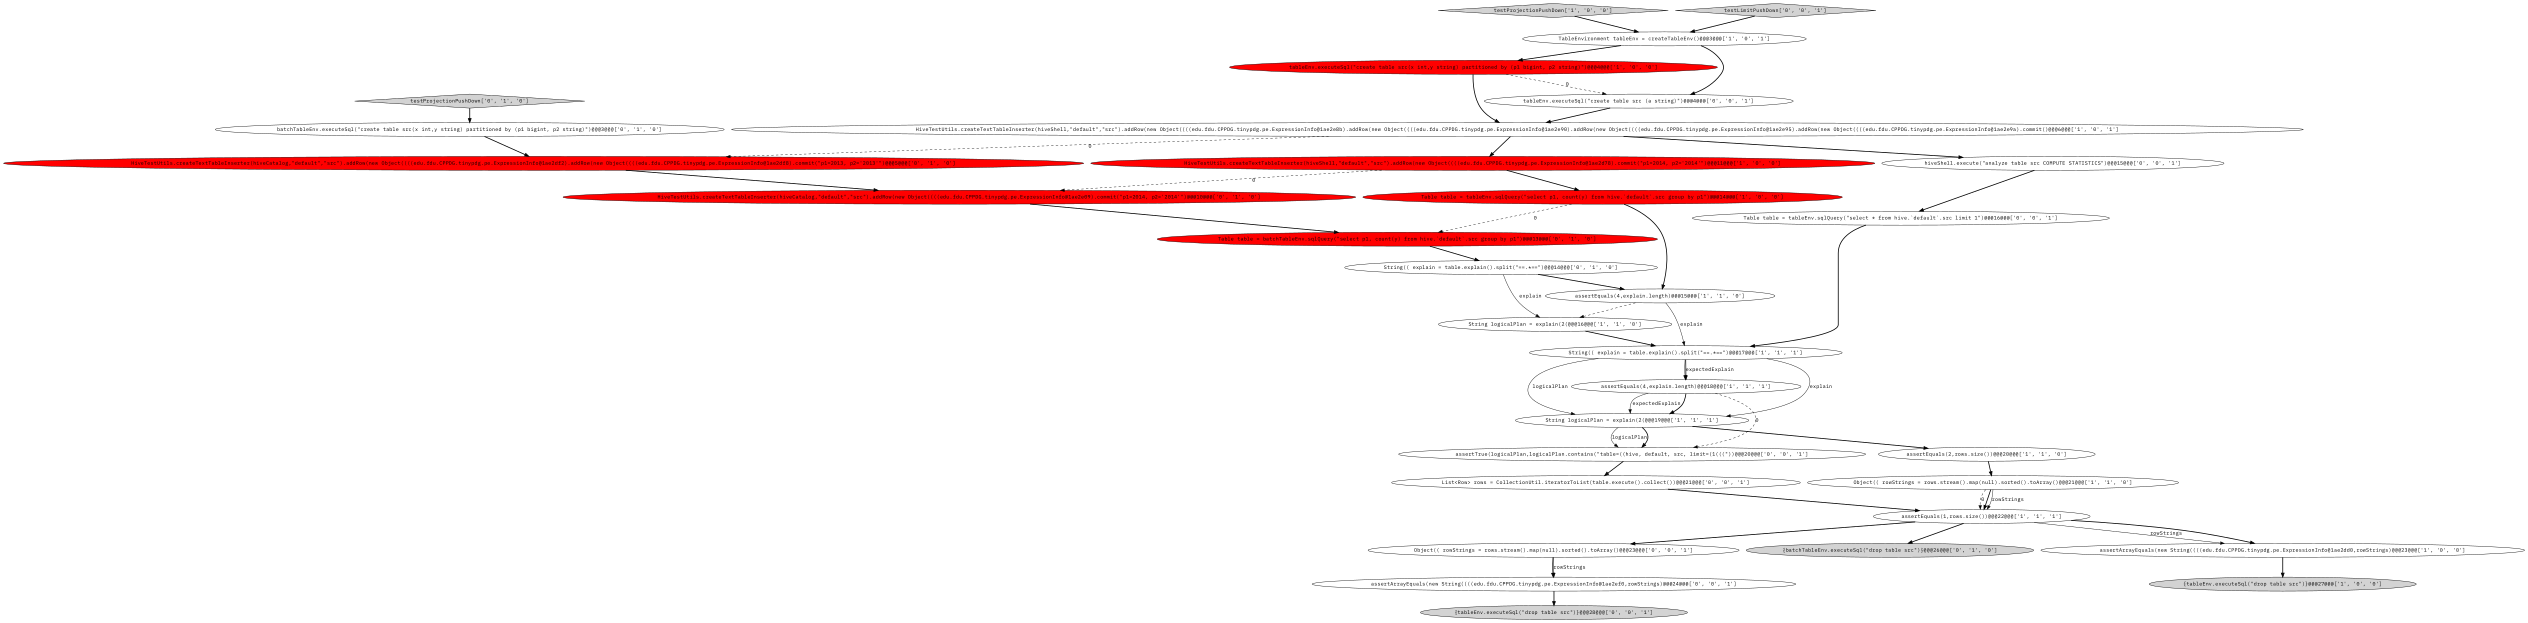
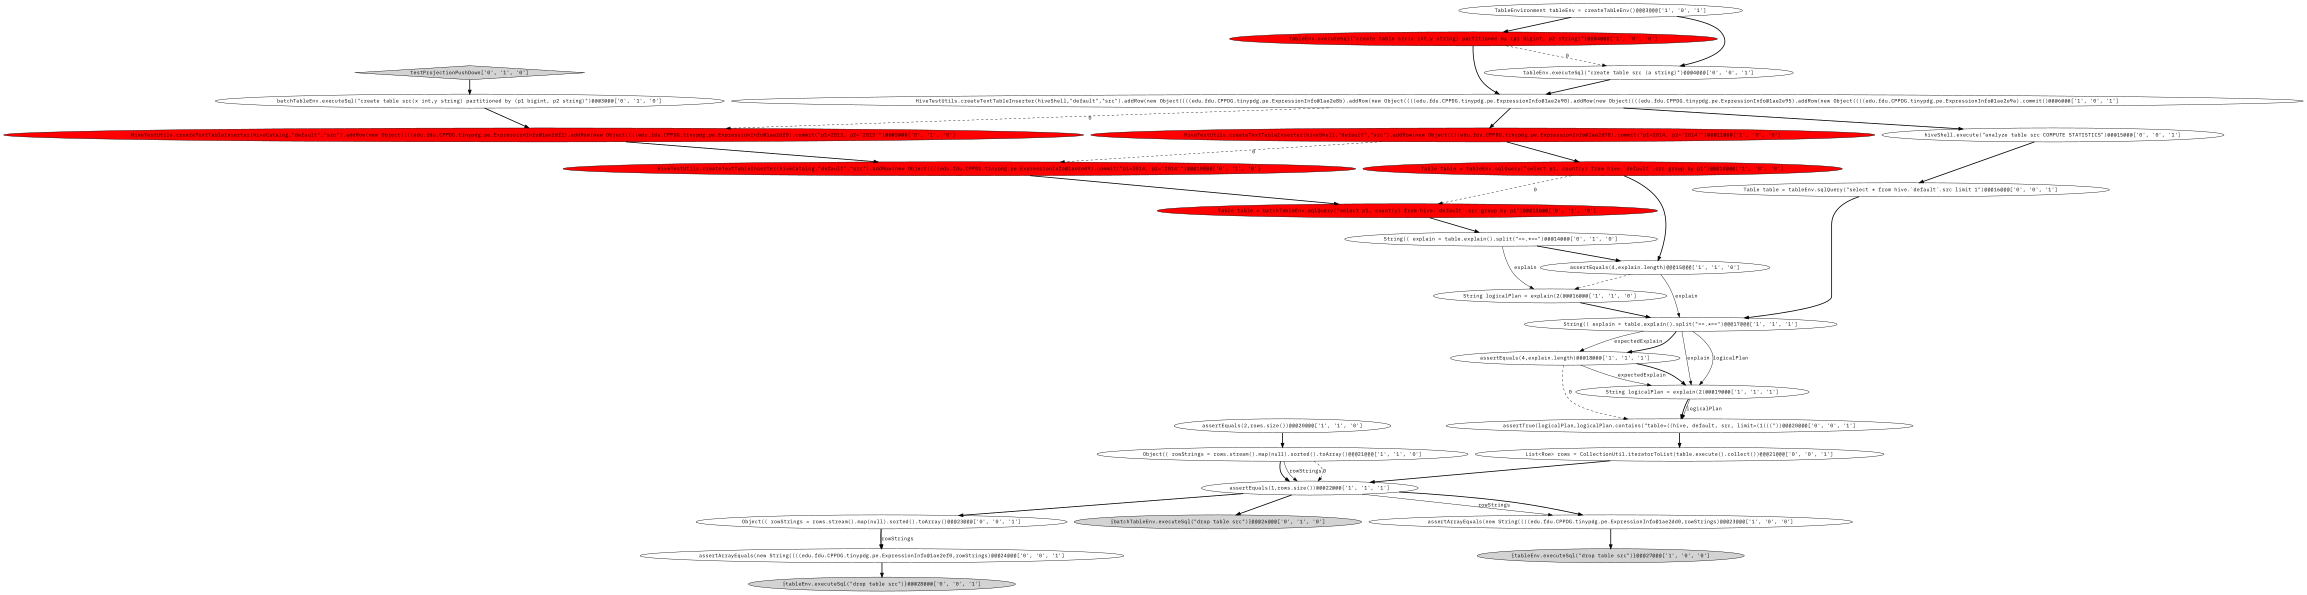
(1553, 10) -> none
(1776, 10) -> none
(1808, 437) -> none
